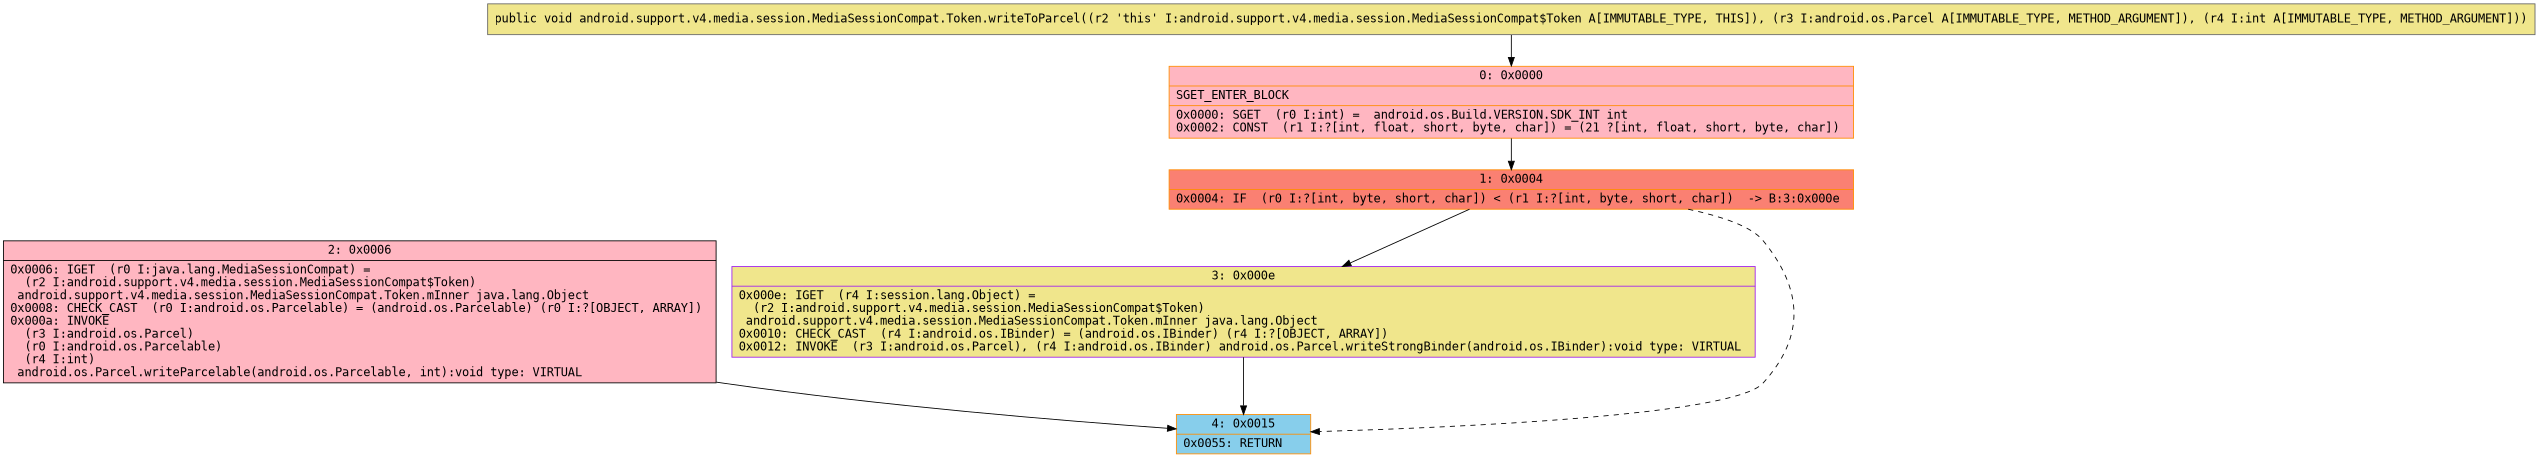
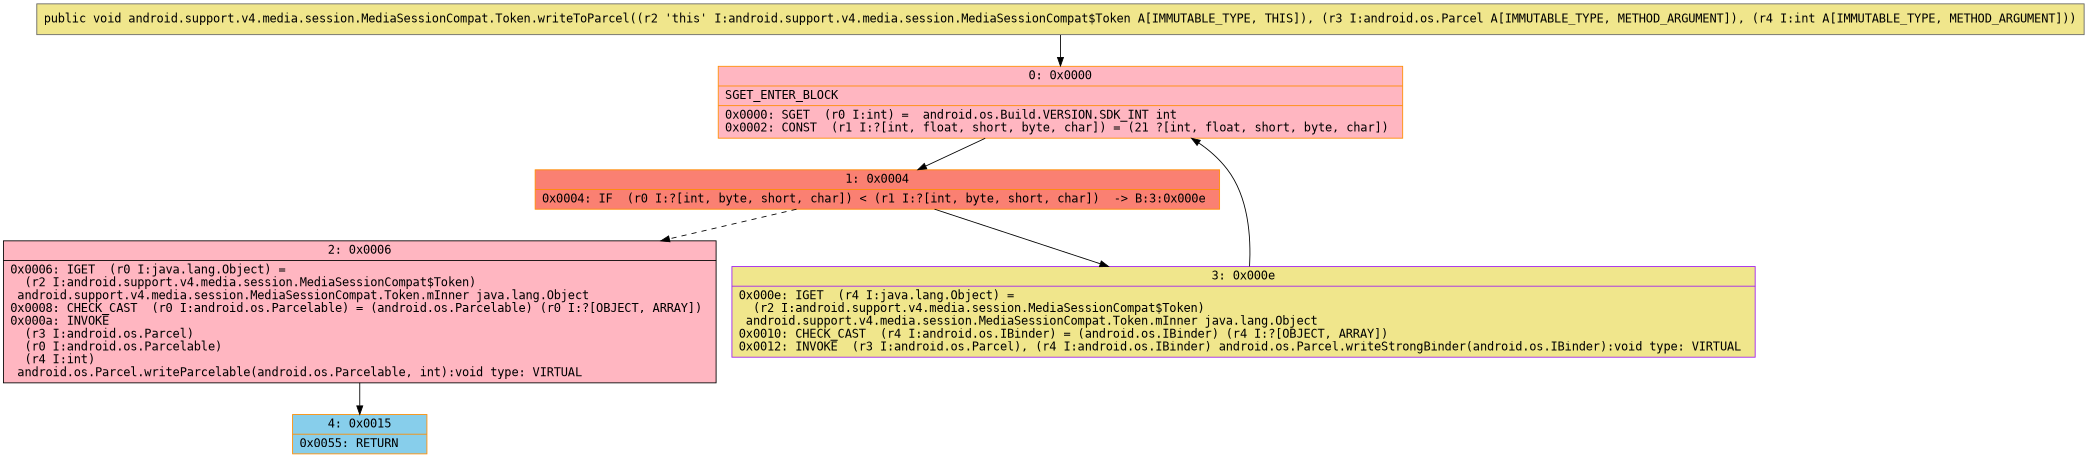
(194, 270) -> (152, 270)
(891, 296) -> (880, 296)
(1244, 381) -> (1242, 197)
(1663, 409) -> (733, 224)
